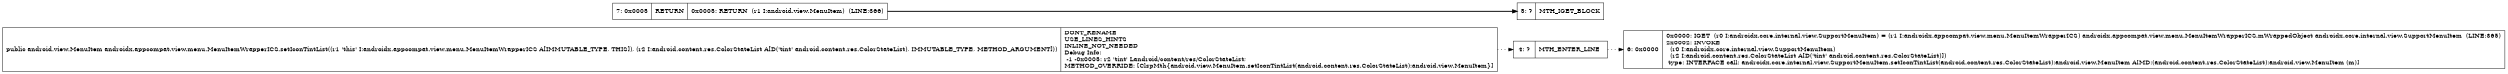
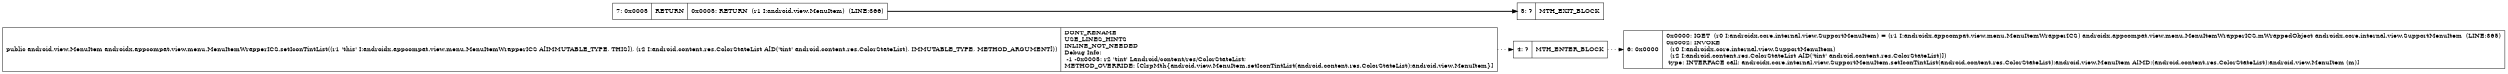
(1570, 11) -> (1570, 11)
(1695, 43) -> (1695, 43)
(1570, 49) -> (1570, 49)
